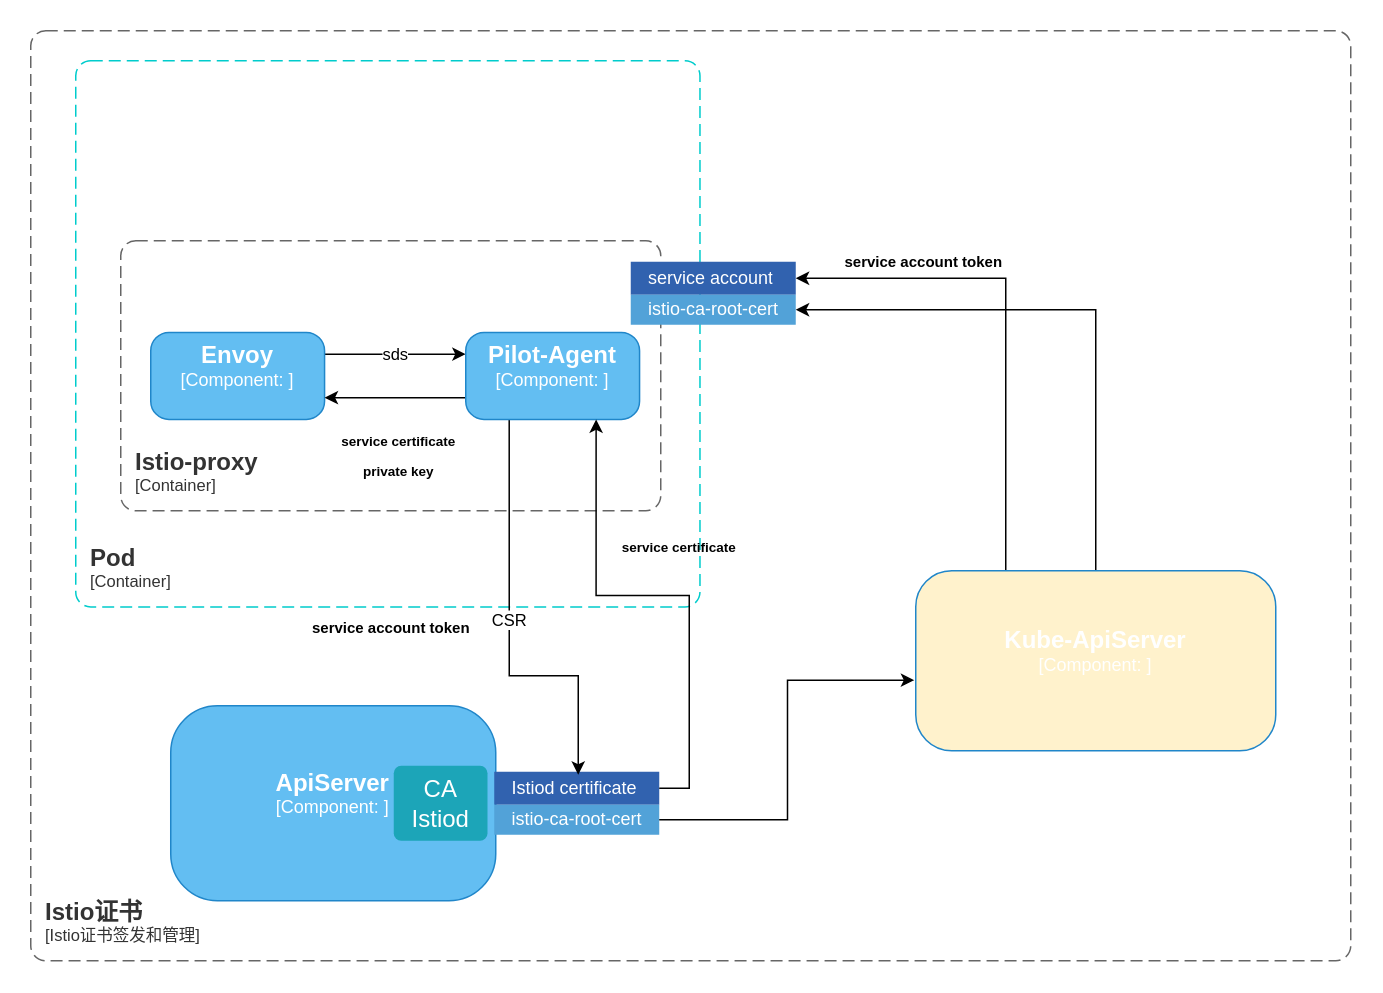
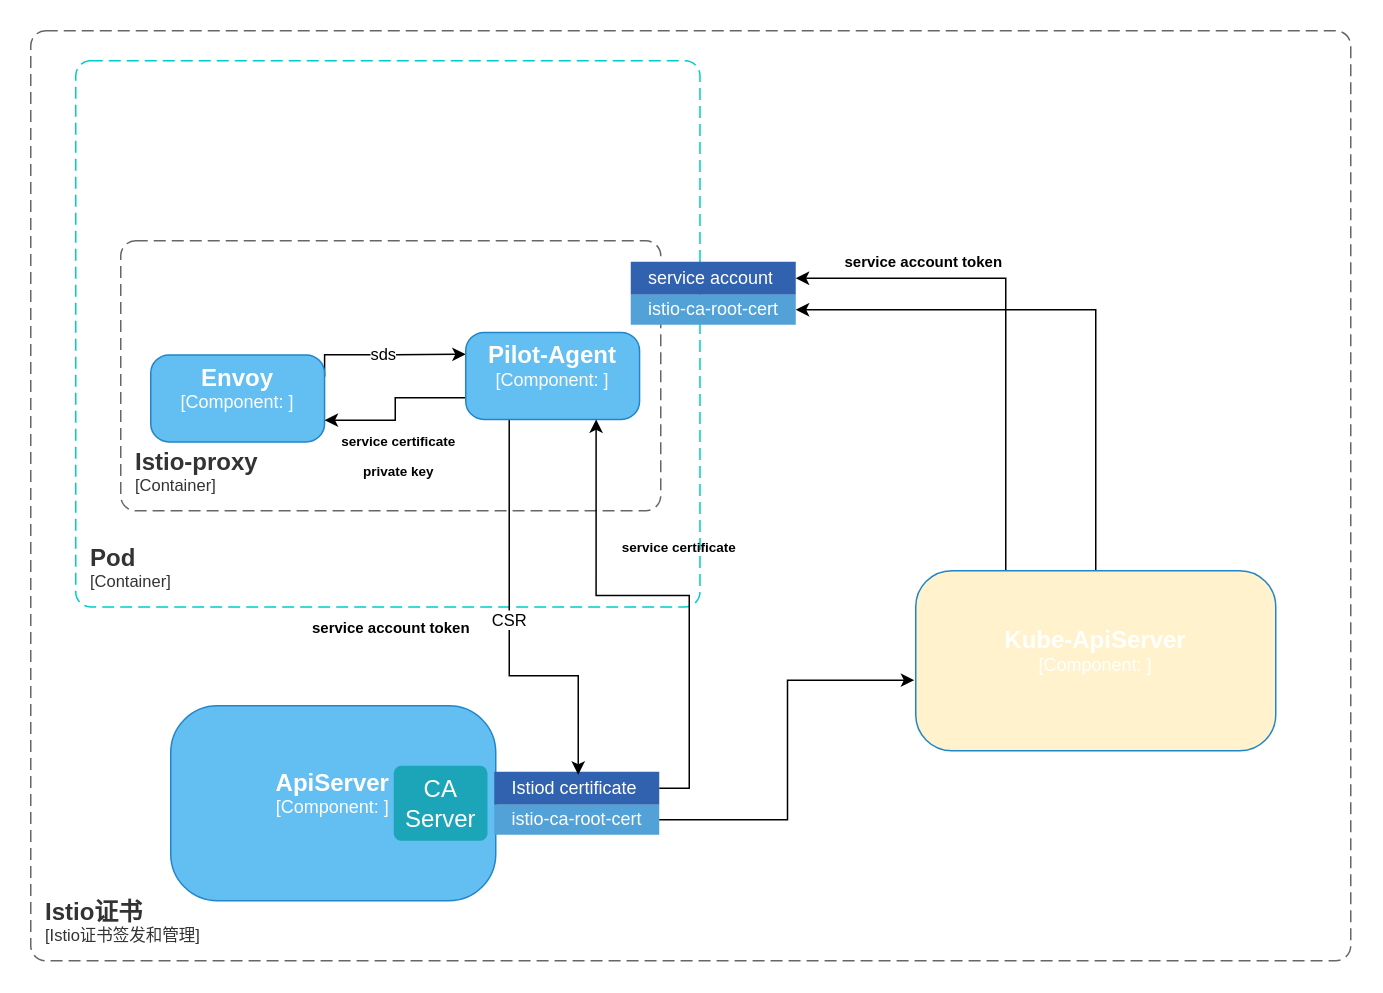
(238, 376) -> (238, 398)
(441, 803) -> (441, 803)
